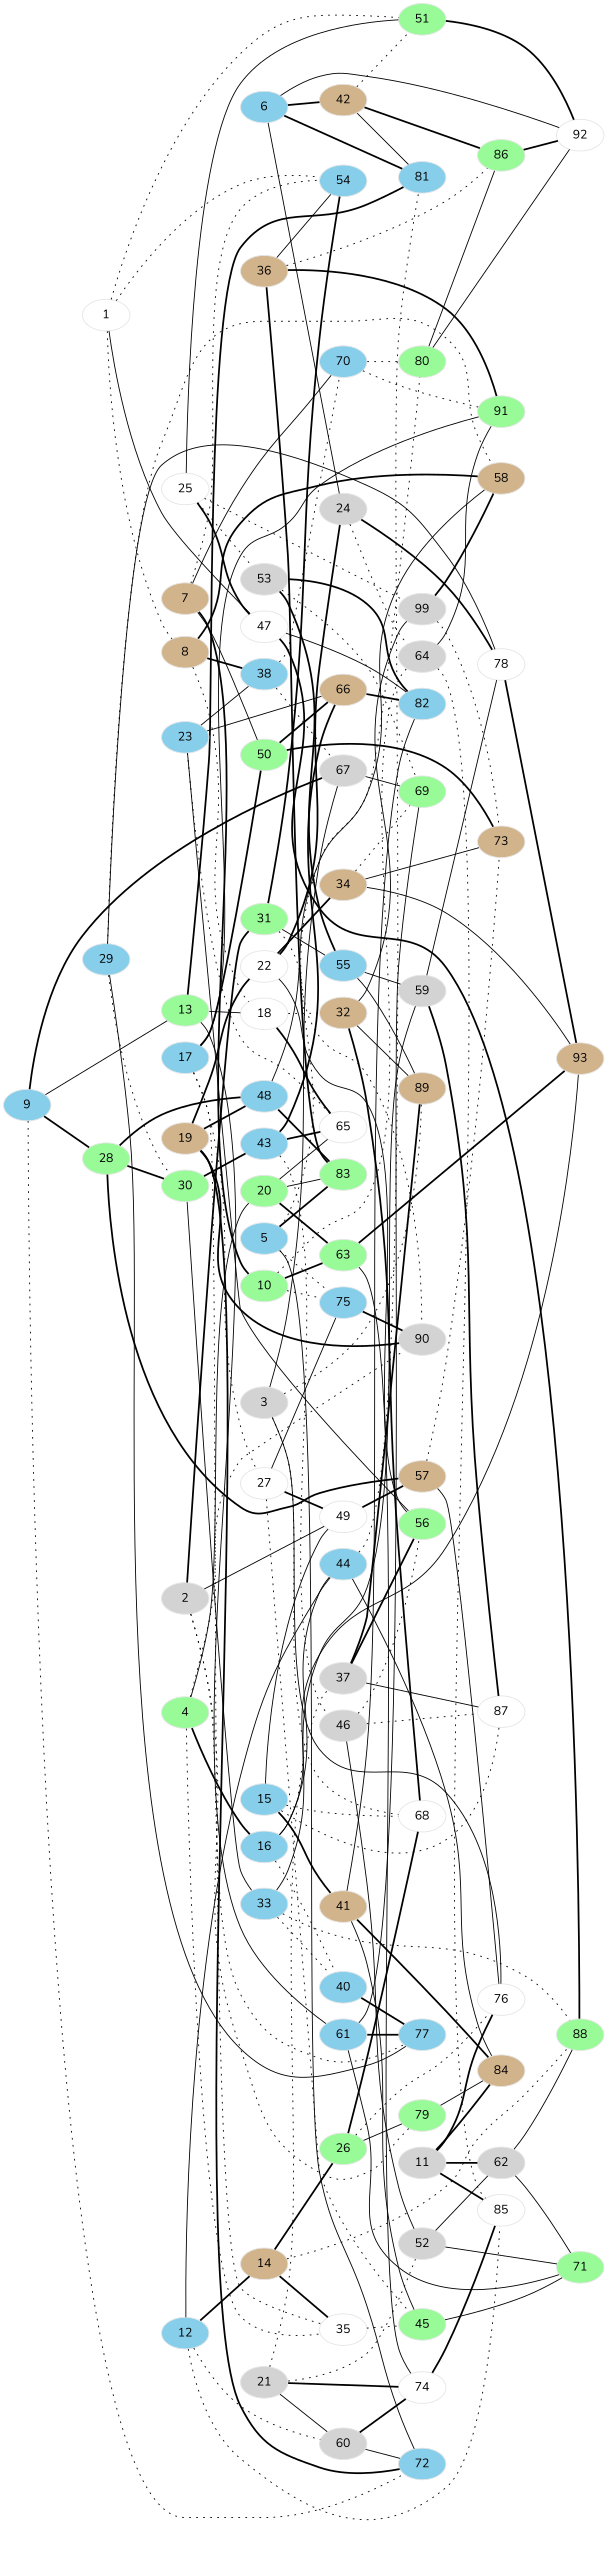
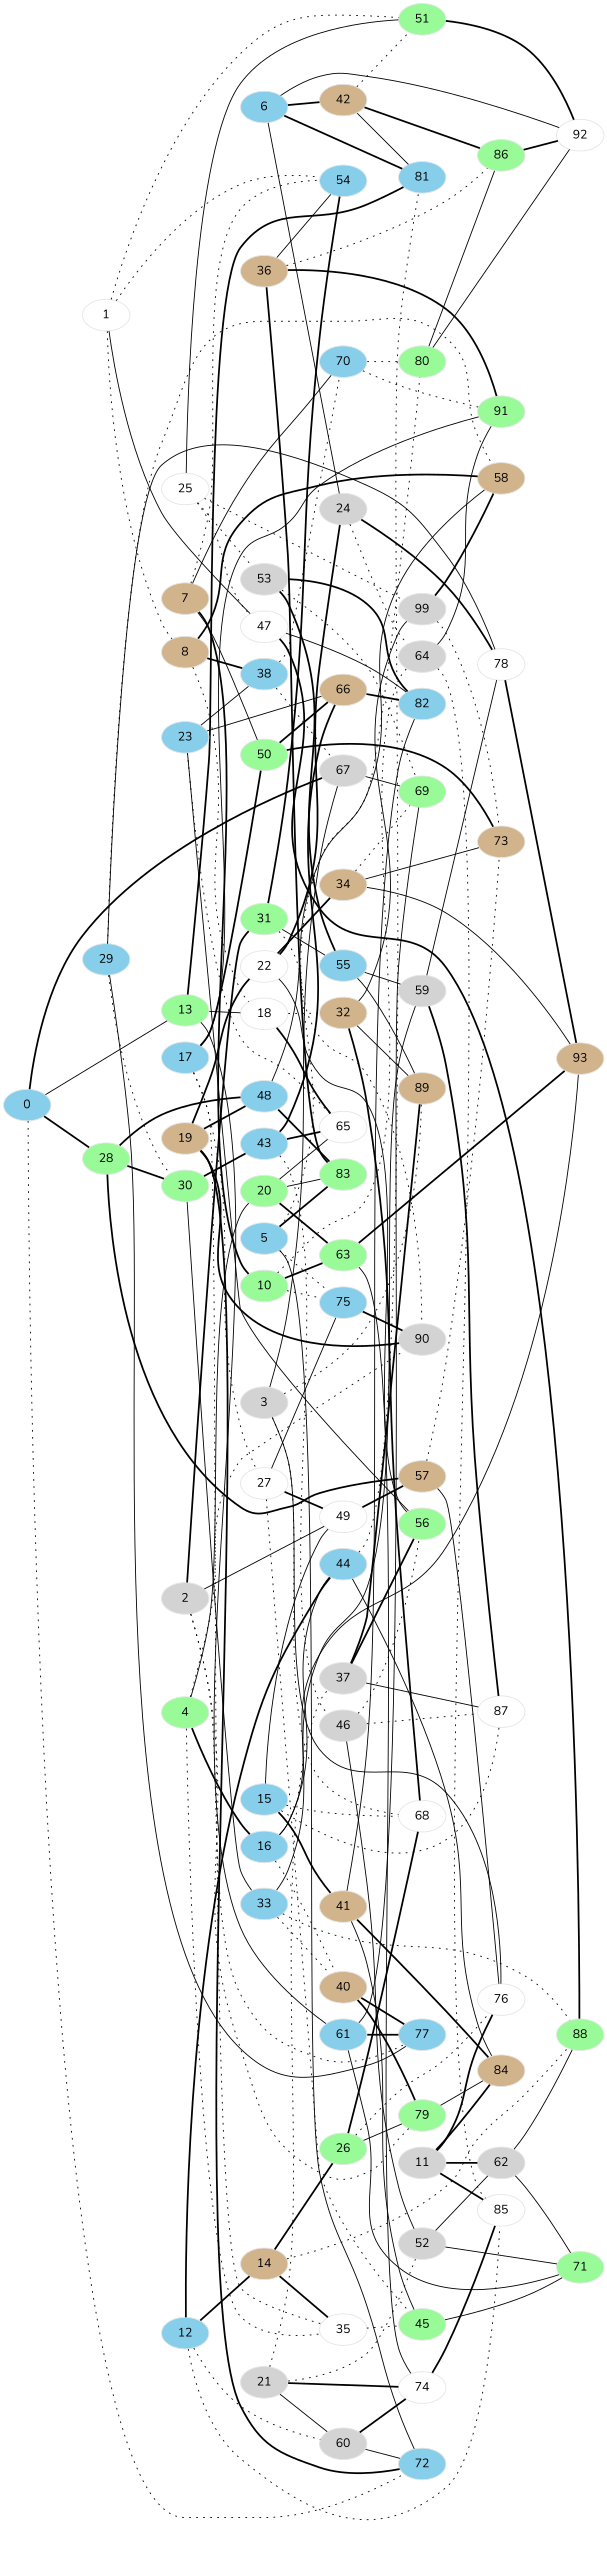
(220, 547) -> (220, 547)
(27, 1105) -> (27, 1105)
(210, 1936) -> (210, 1936)
(343, 1987) -> (343, 1987)
none -> (397, 2061)
